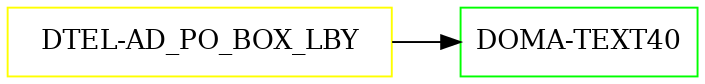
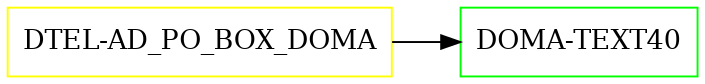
(200, 42) -> (200, 42)
